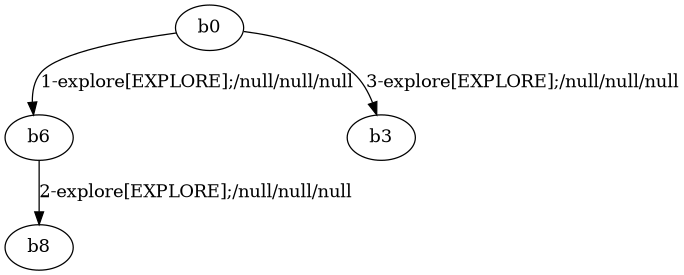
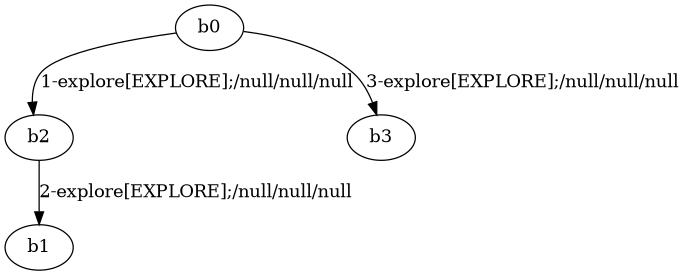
(39, 138) -> (39, 138)
(39, 247) -> (39, 247)
